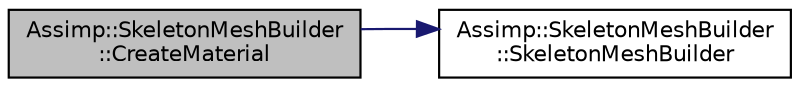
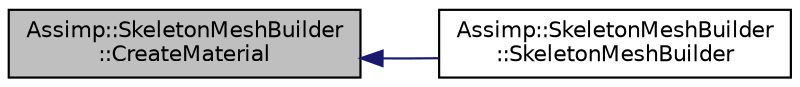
(389, 29) -> (411, 58)
